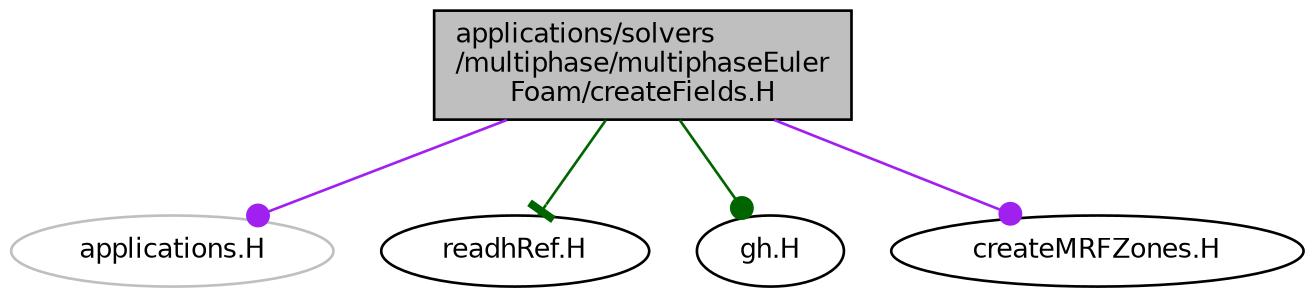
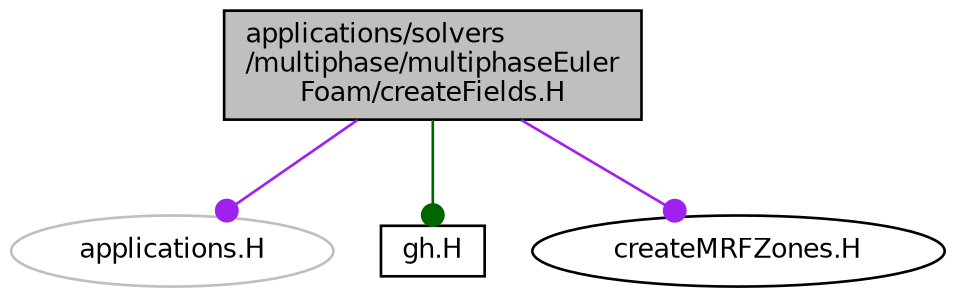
(515, 251) -> none
(770, 251) -> (433, 251)
